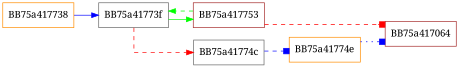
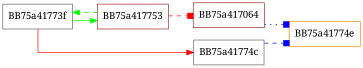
(38, 15) -> none
(369, 42) -> (273, 25)
(148, 52) -> (101, 52)
